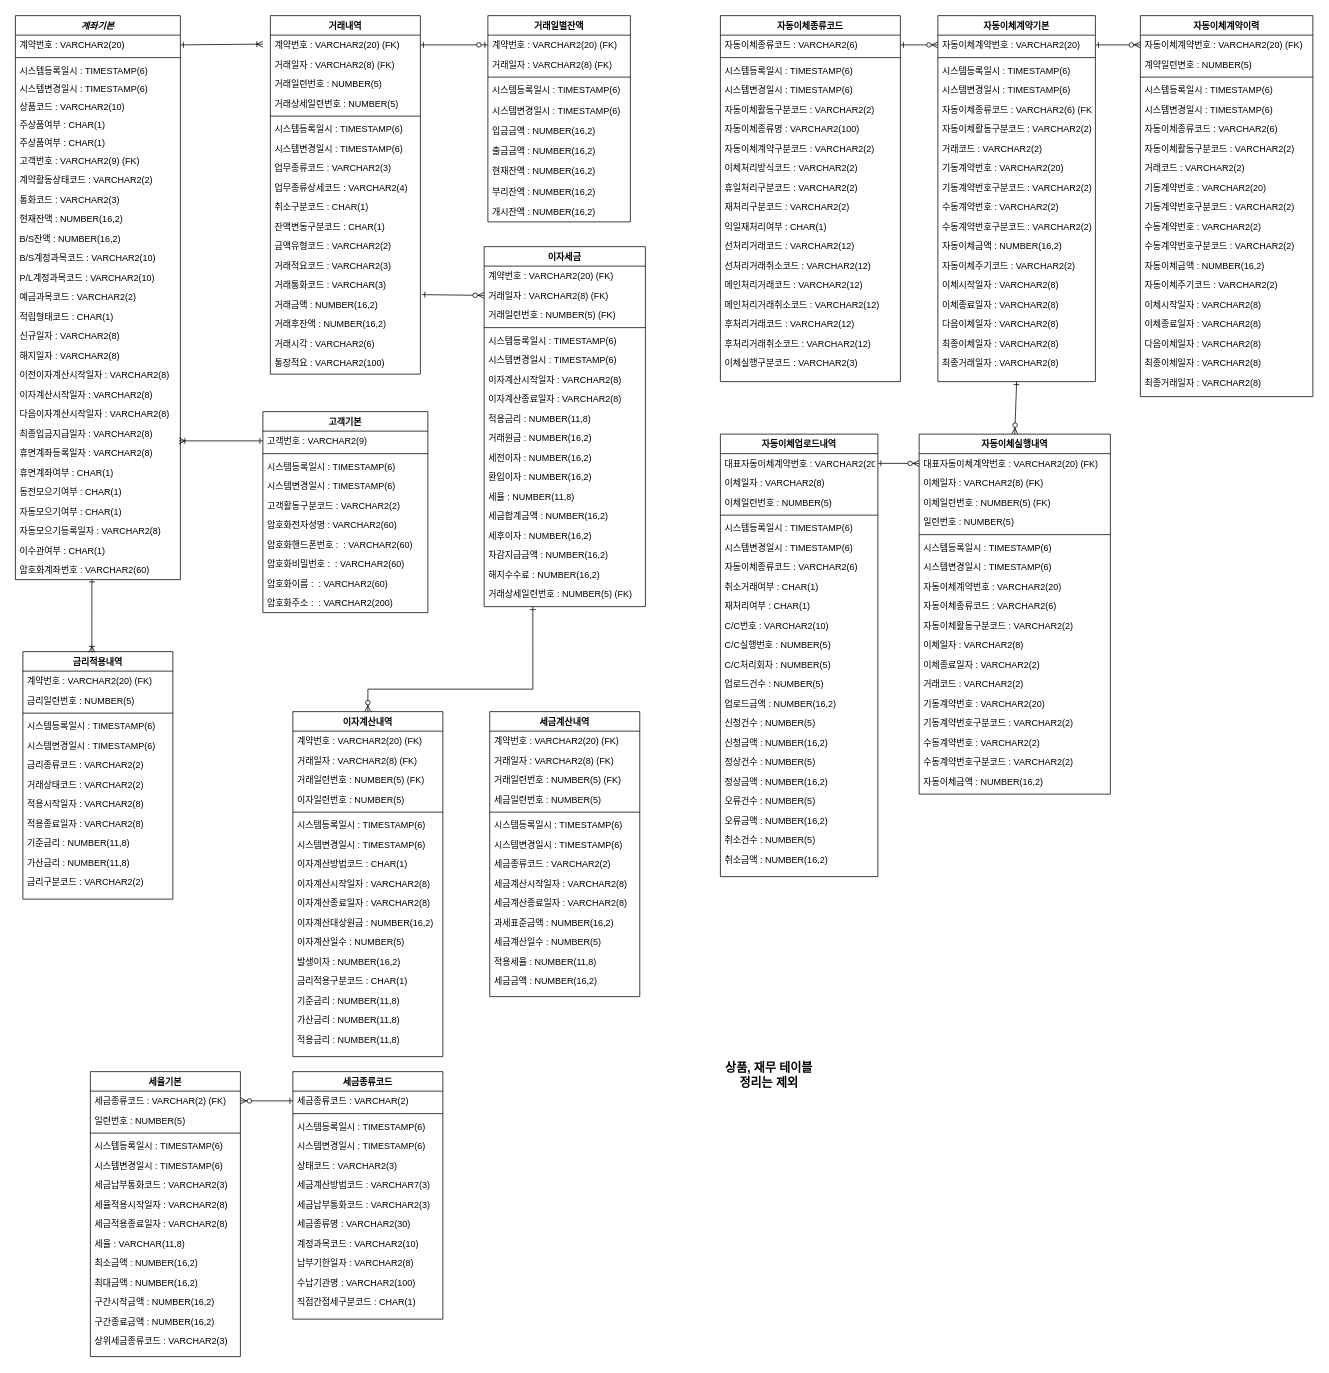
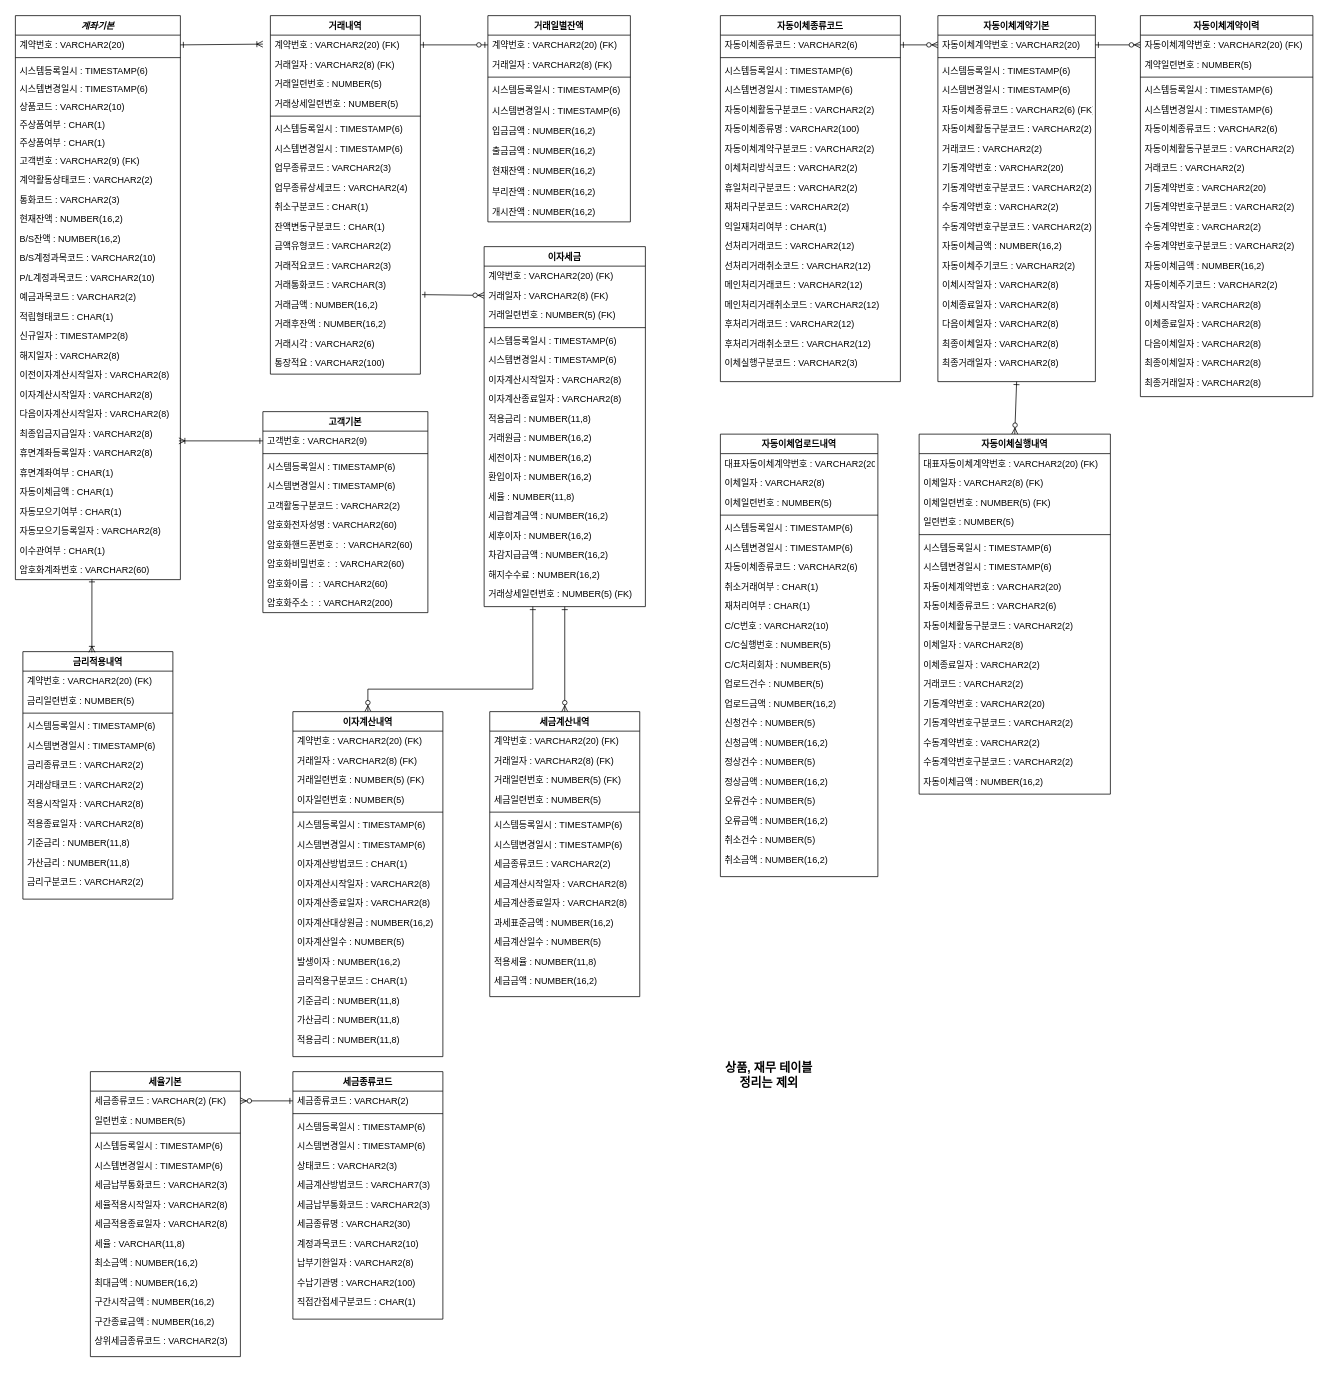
(70, 336) -> (75, 336)
(898, 463) -> none
(74, 492) -> (69, 492)
none -> (565, 659)
